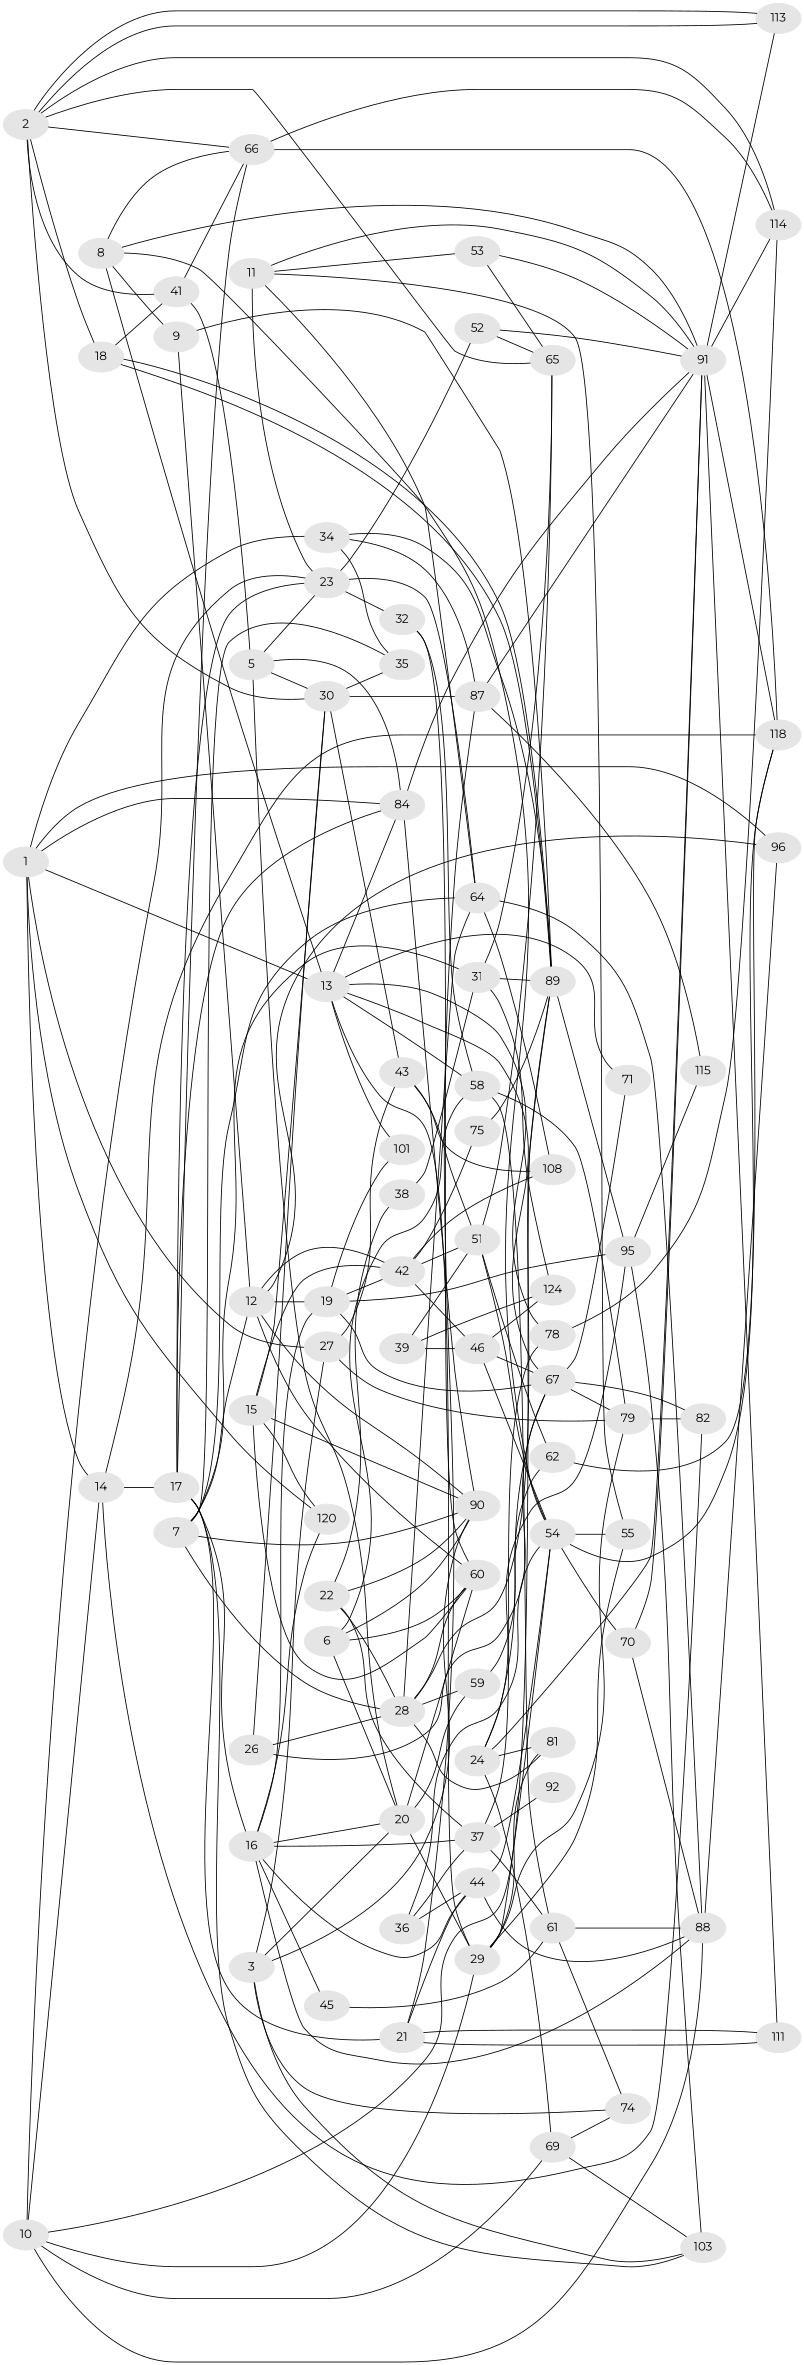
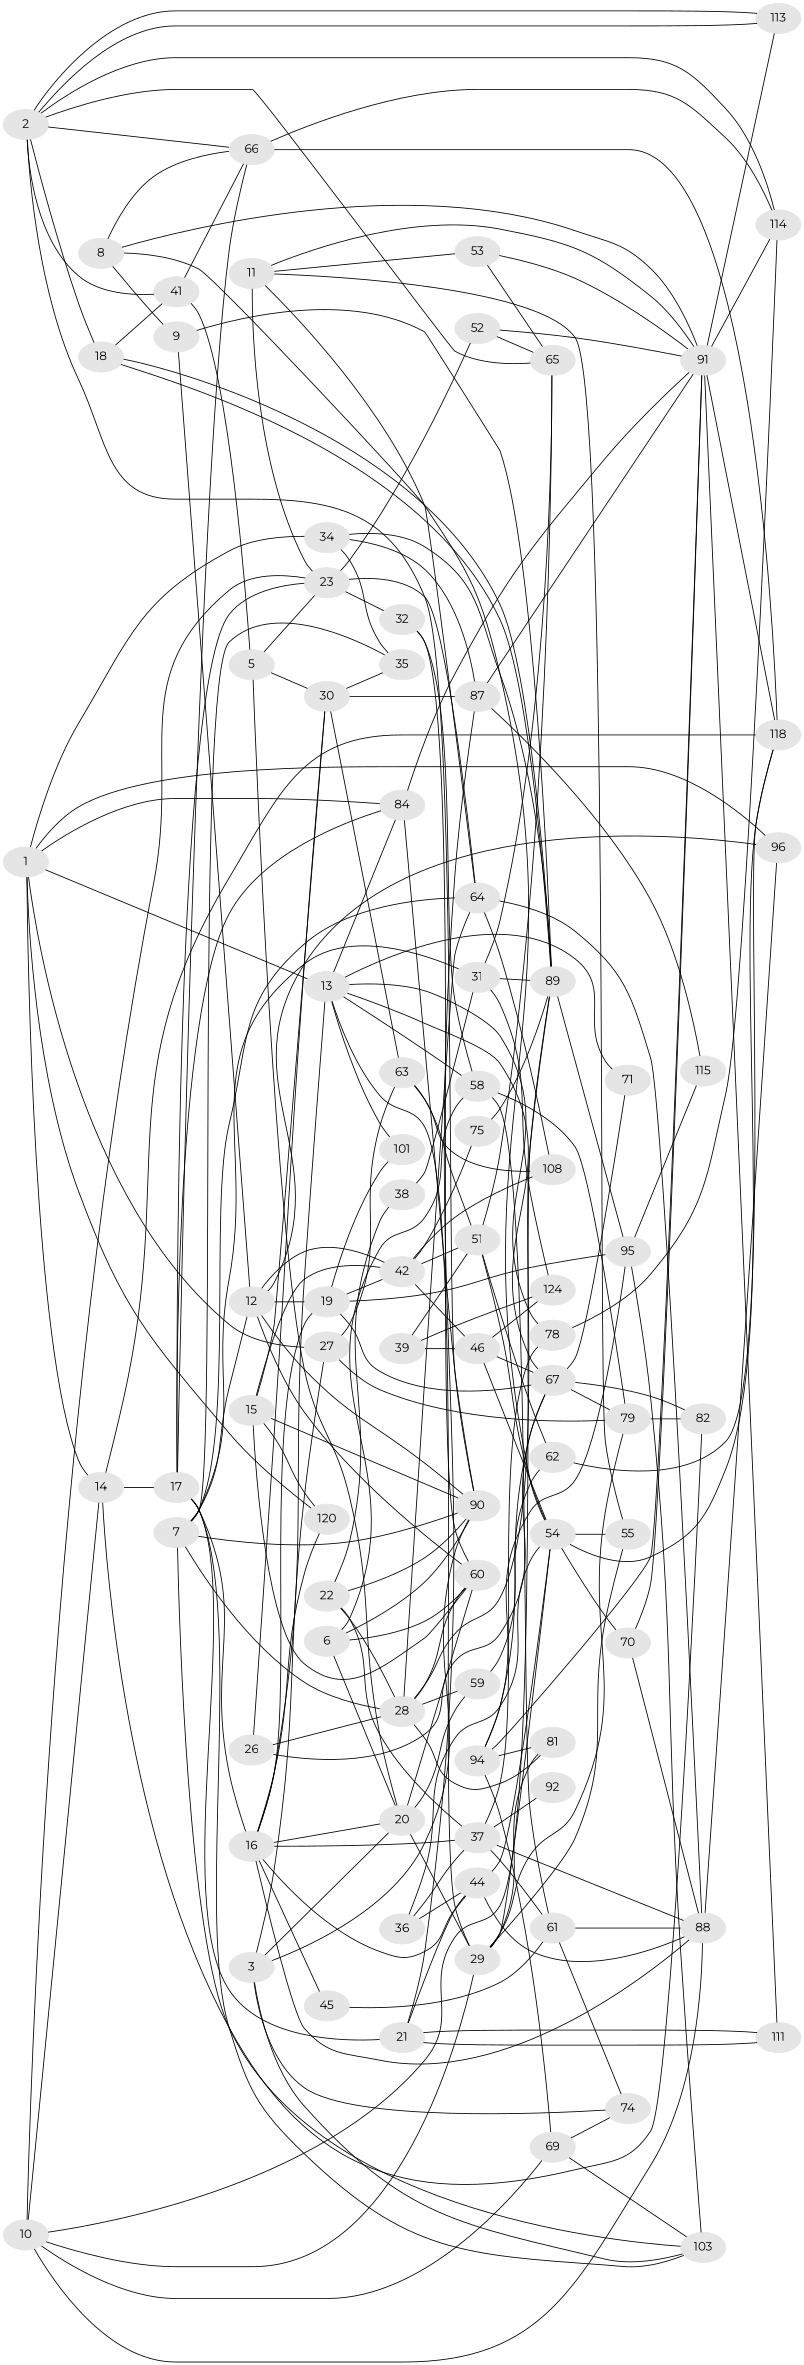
(69, 482) -> (435, 652)
(209, 622) -> (299, 1418)
(364, 688) -> none
(402, 1073) -> (402, 1073)
(477, 1761) -> (477, 1761)
none -> (590, 1883)
none -> (213, 1974)
